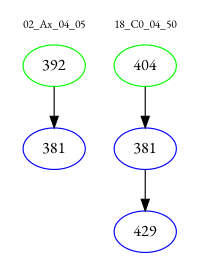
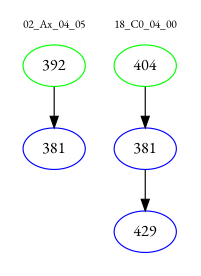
(146, 25) -> (146, 25)
